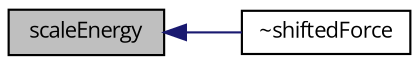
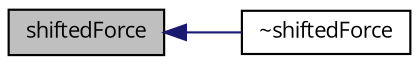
(86, 32) -> (86, 32)
